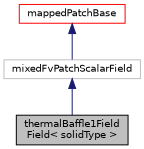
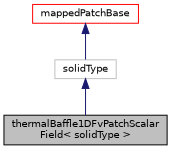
(72, 69) -> (86, 69)
(72, 130) -> (86, 130)
